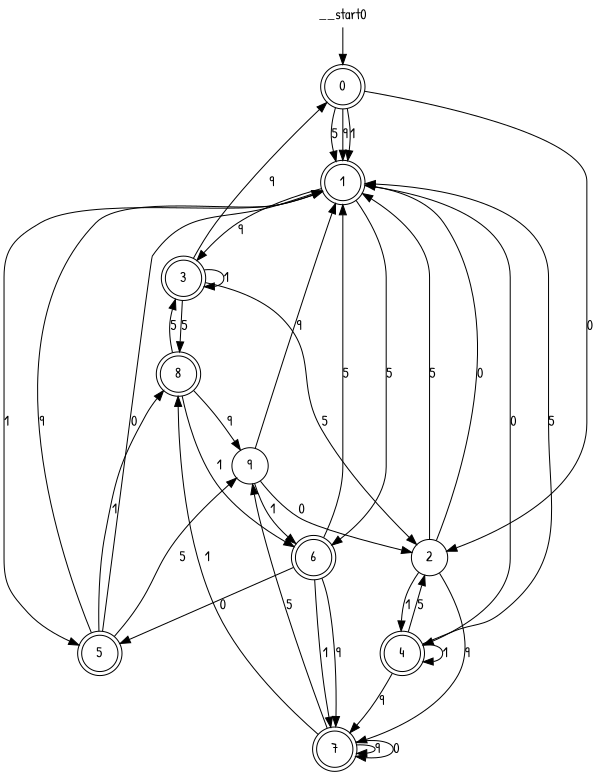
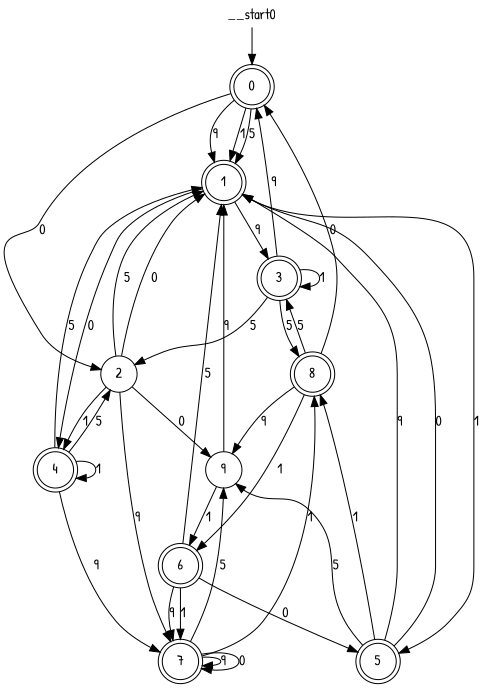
none -> (329, 235)
(386, 374) -> none
(320, 527) -> (168, 419)
